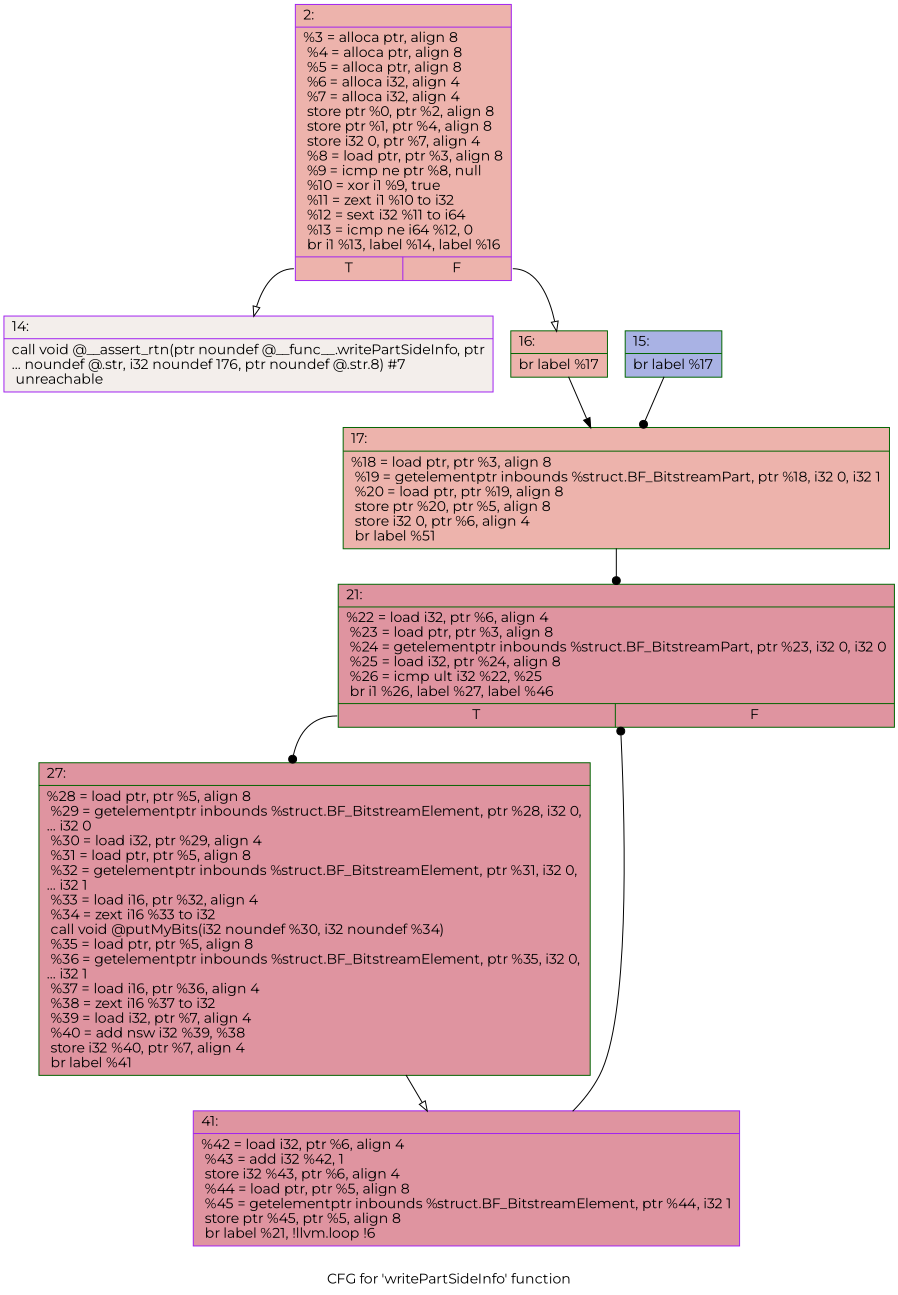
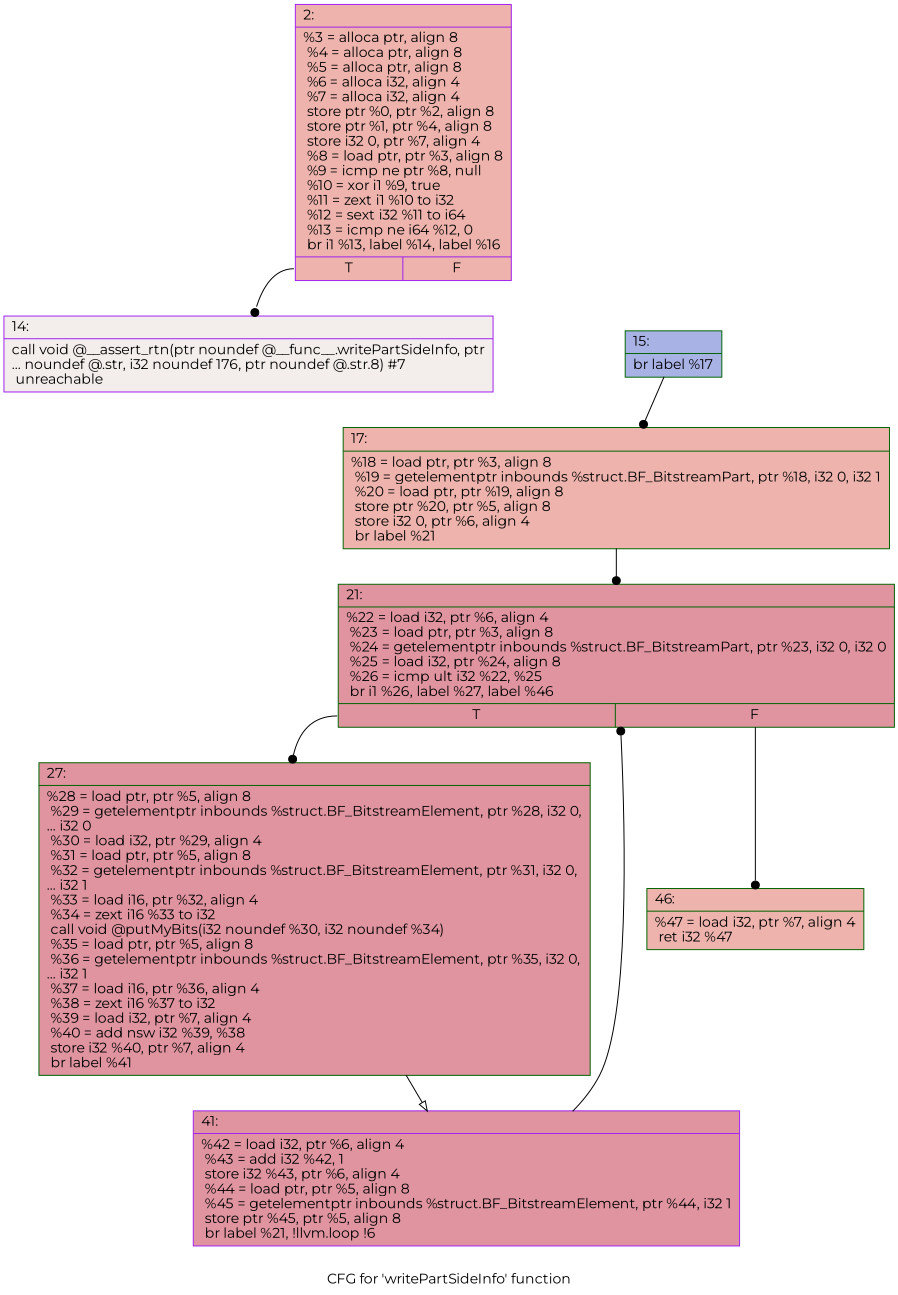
(269, 281) -> (269, 281)
(559, 354) -> none
(393, 536) -> (393, 536)
none -> (755, 919)
